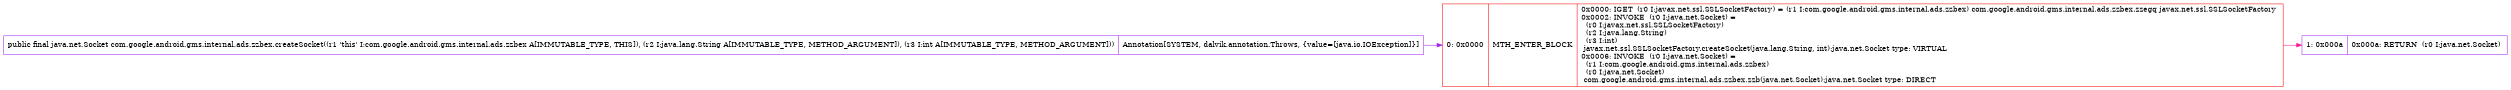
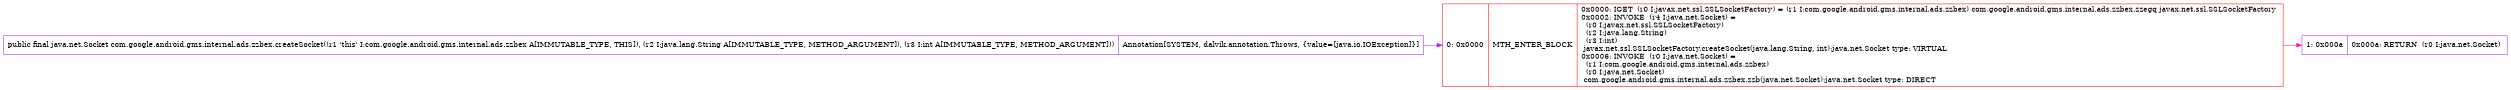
(1660, 17) -> (1660, 17)
